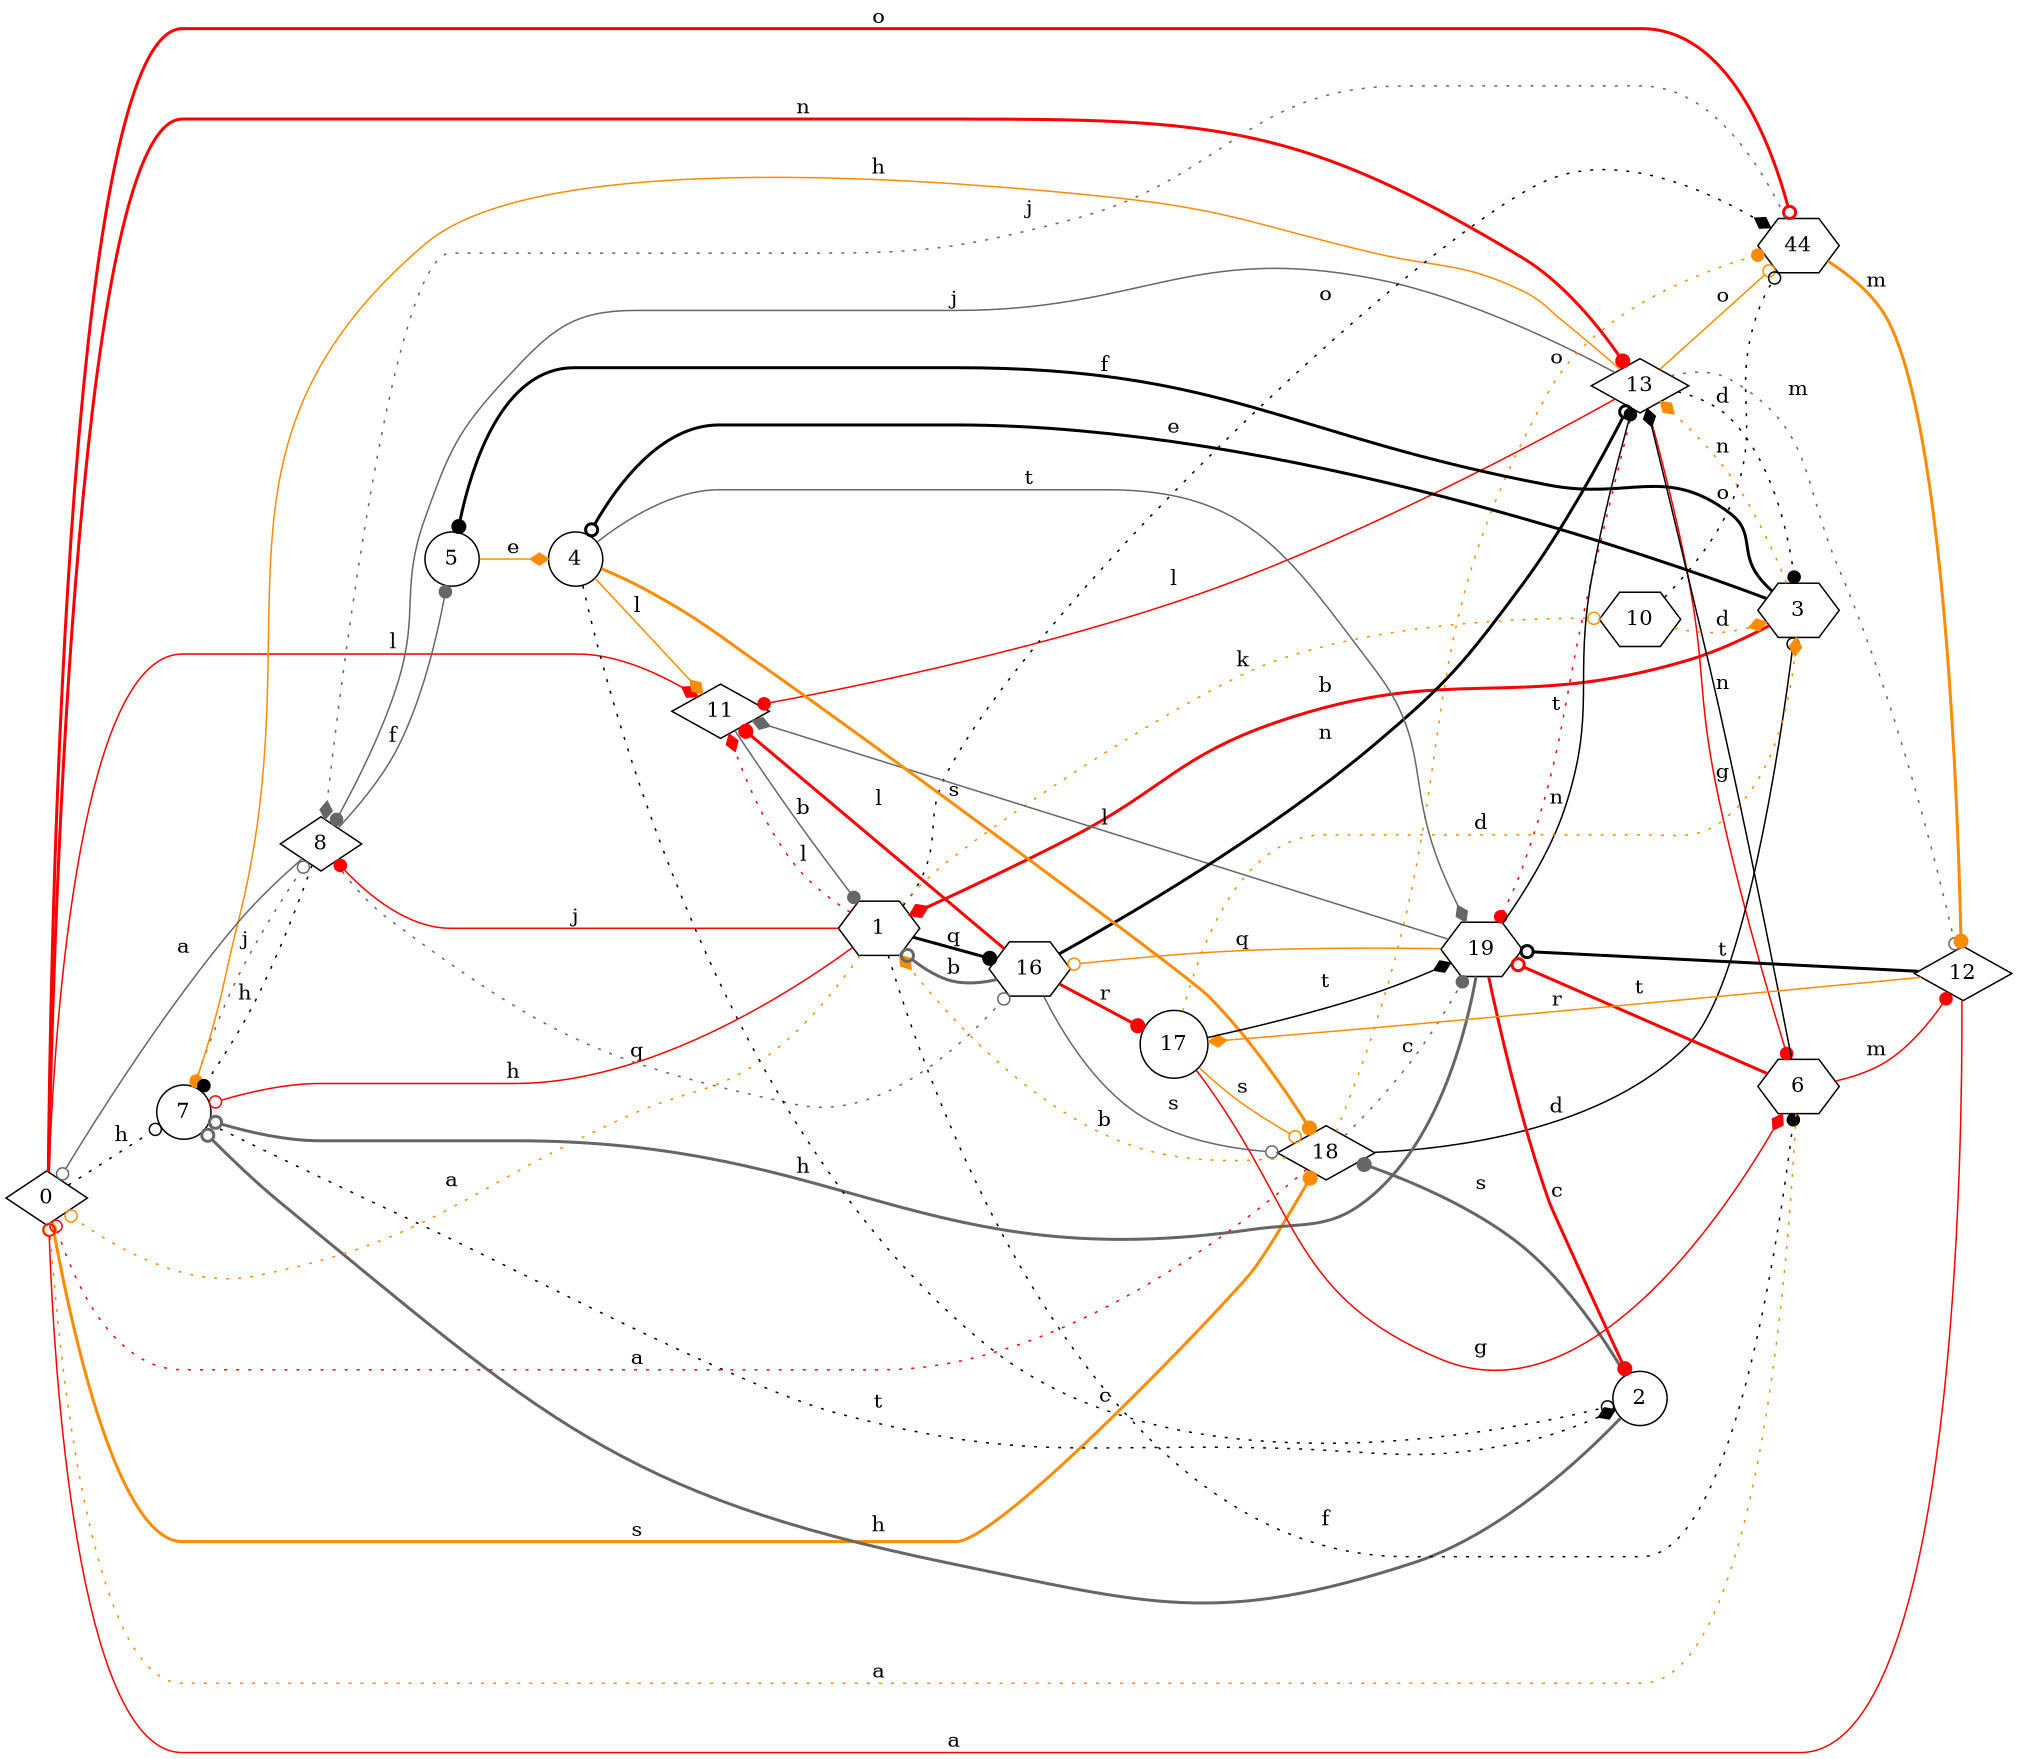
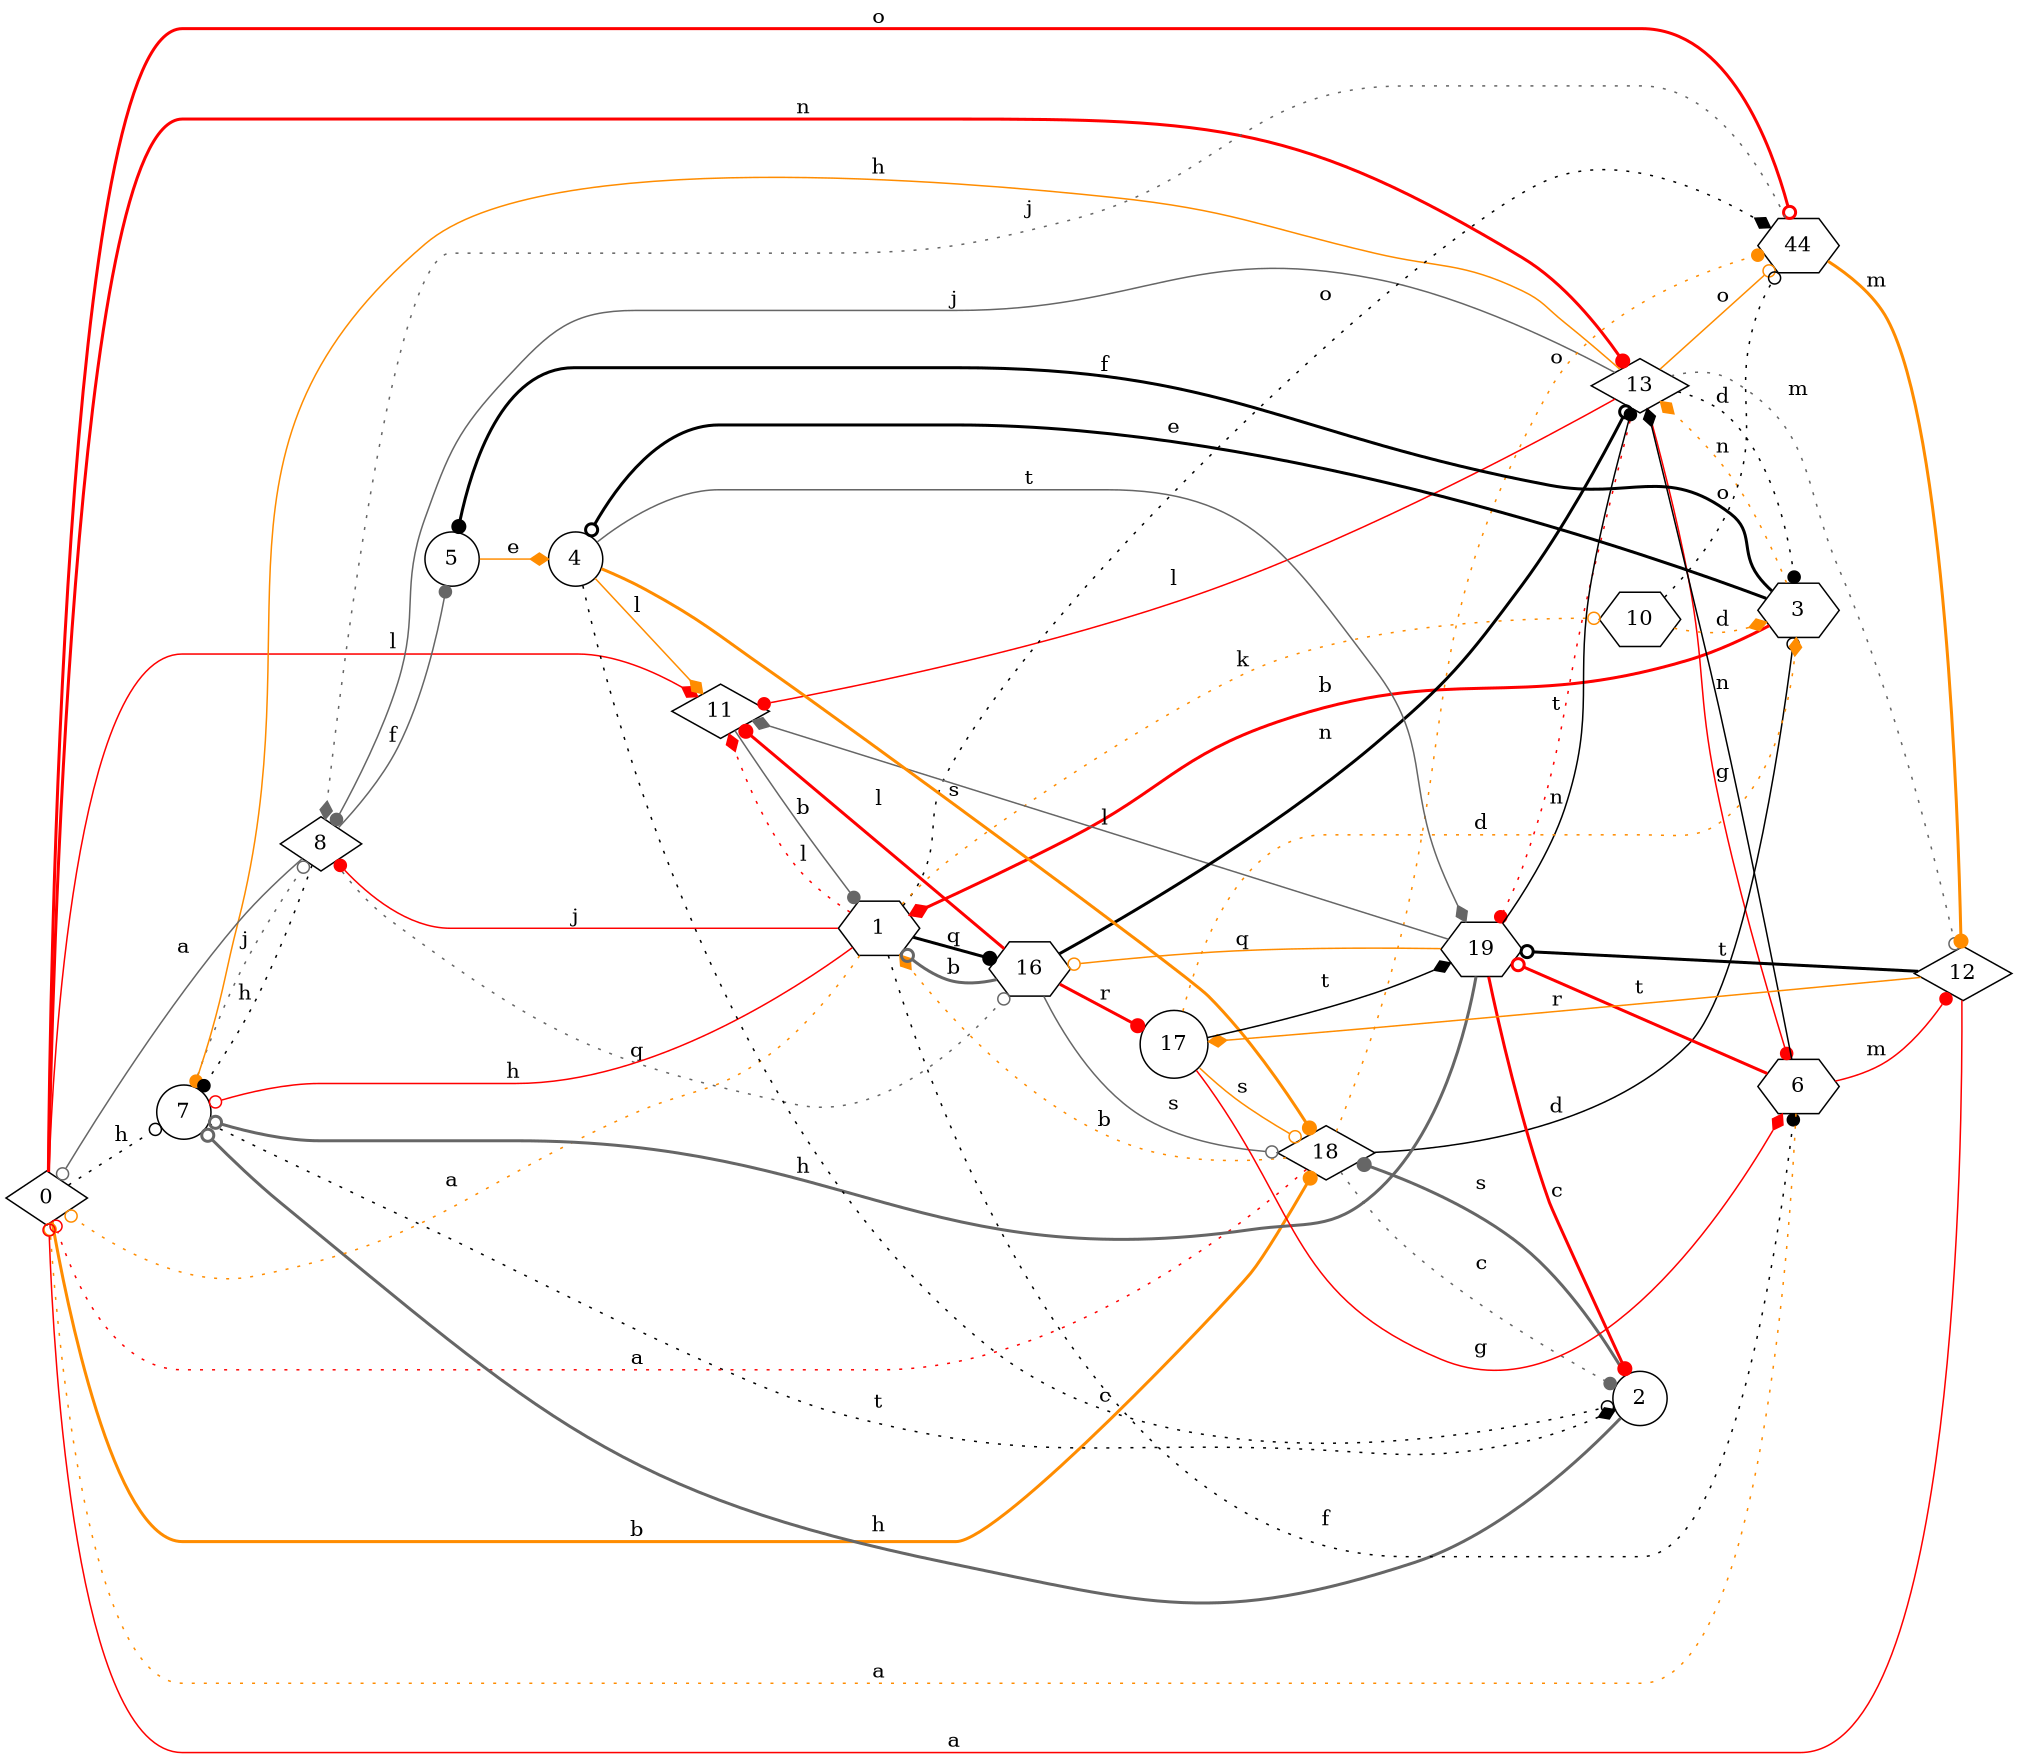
(1408, 1066) -> (1461, 1291)
(637, 1530) -> (637, 1530)
